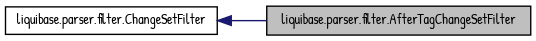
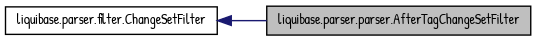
(399, 21) -> (399, 21)
